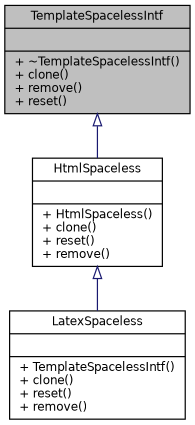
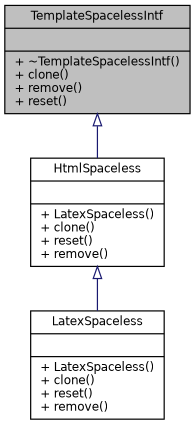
(97, 215) -> (97, 215)
(97, 367) -> (97, 367)
